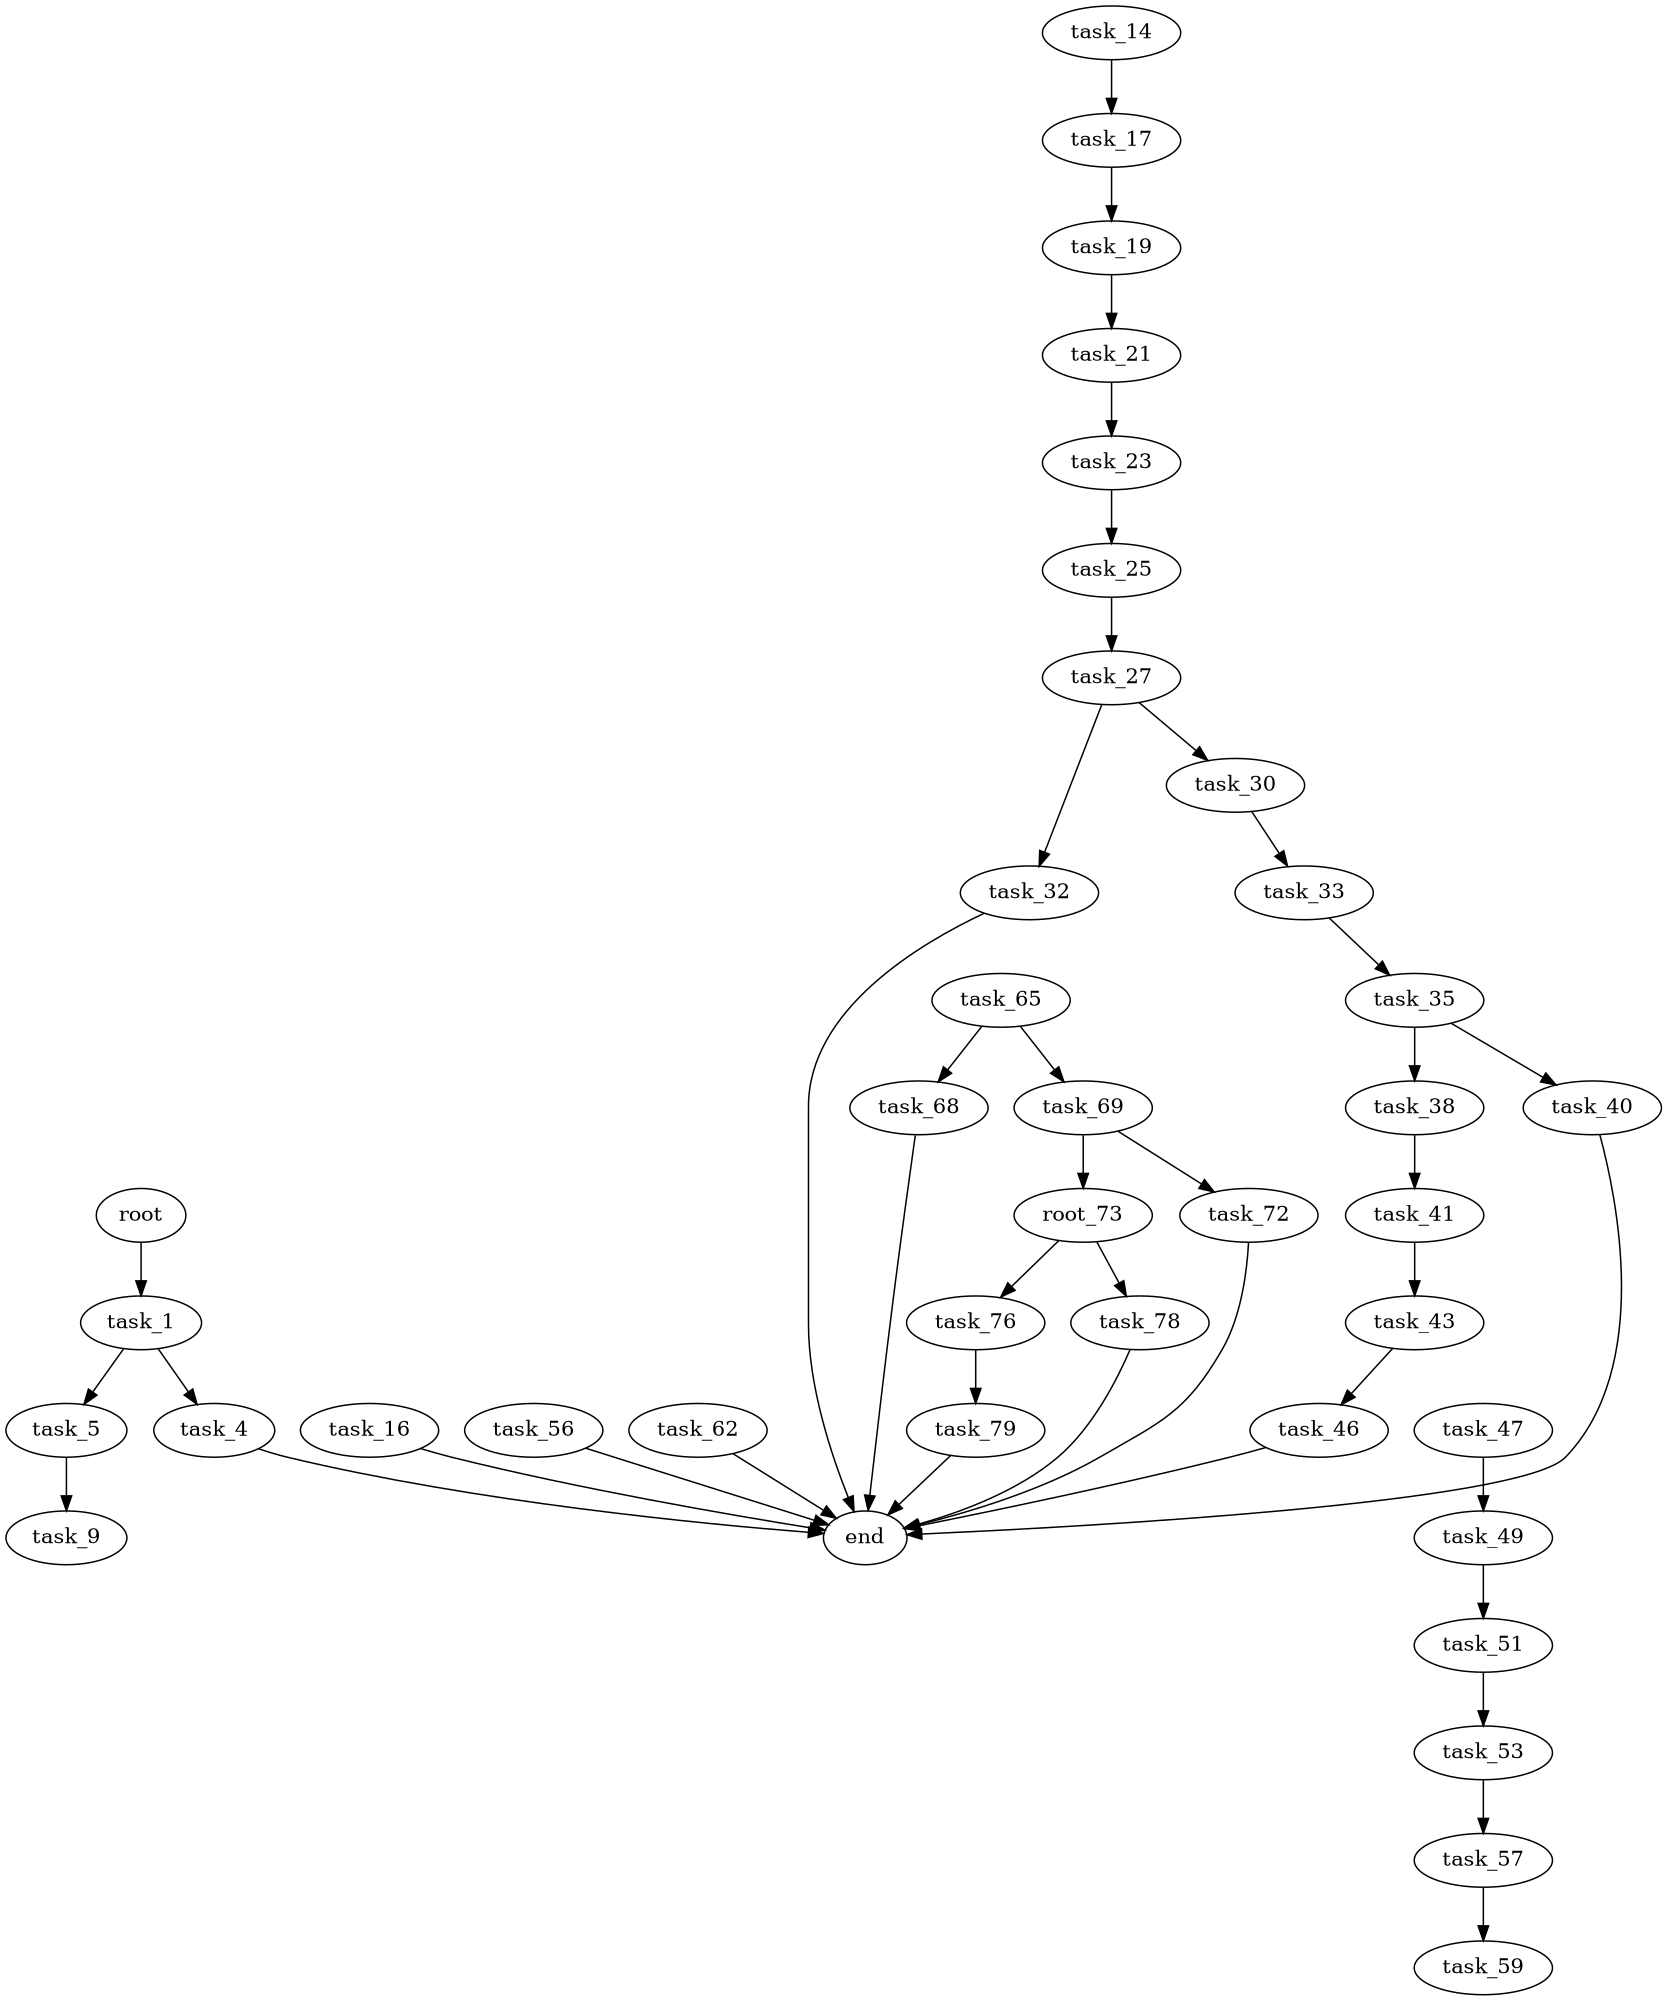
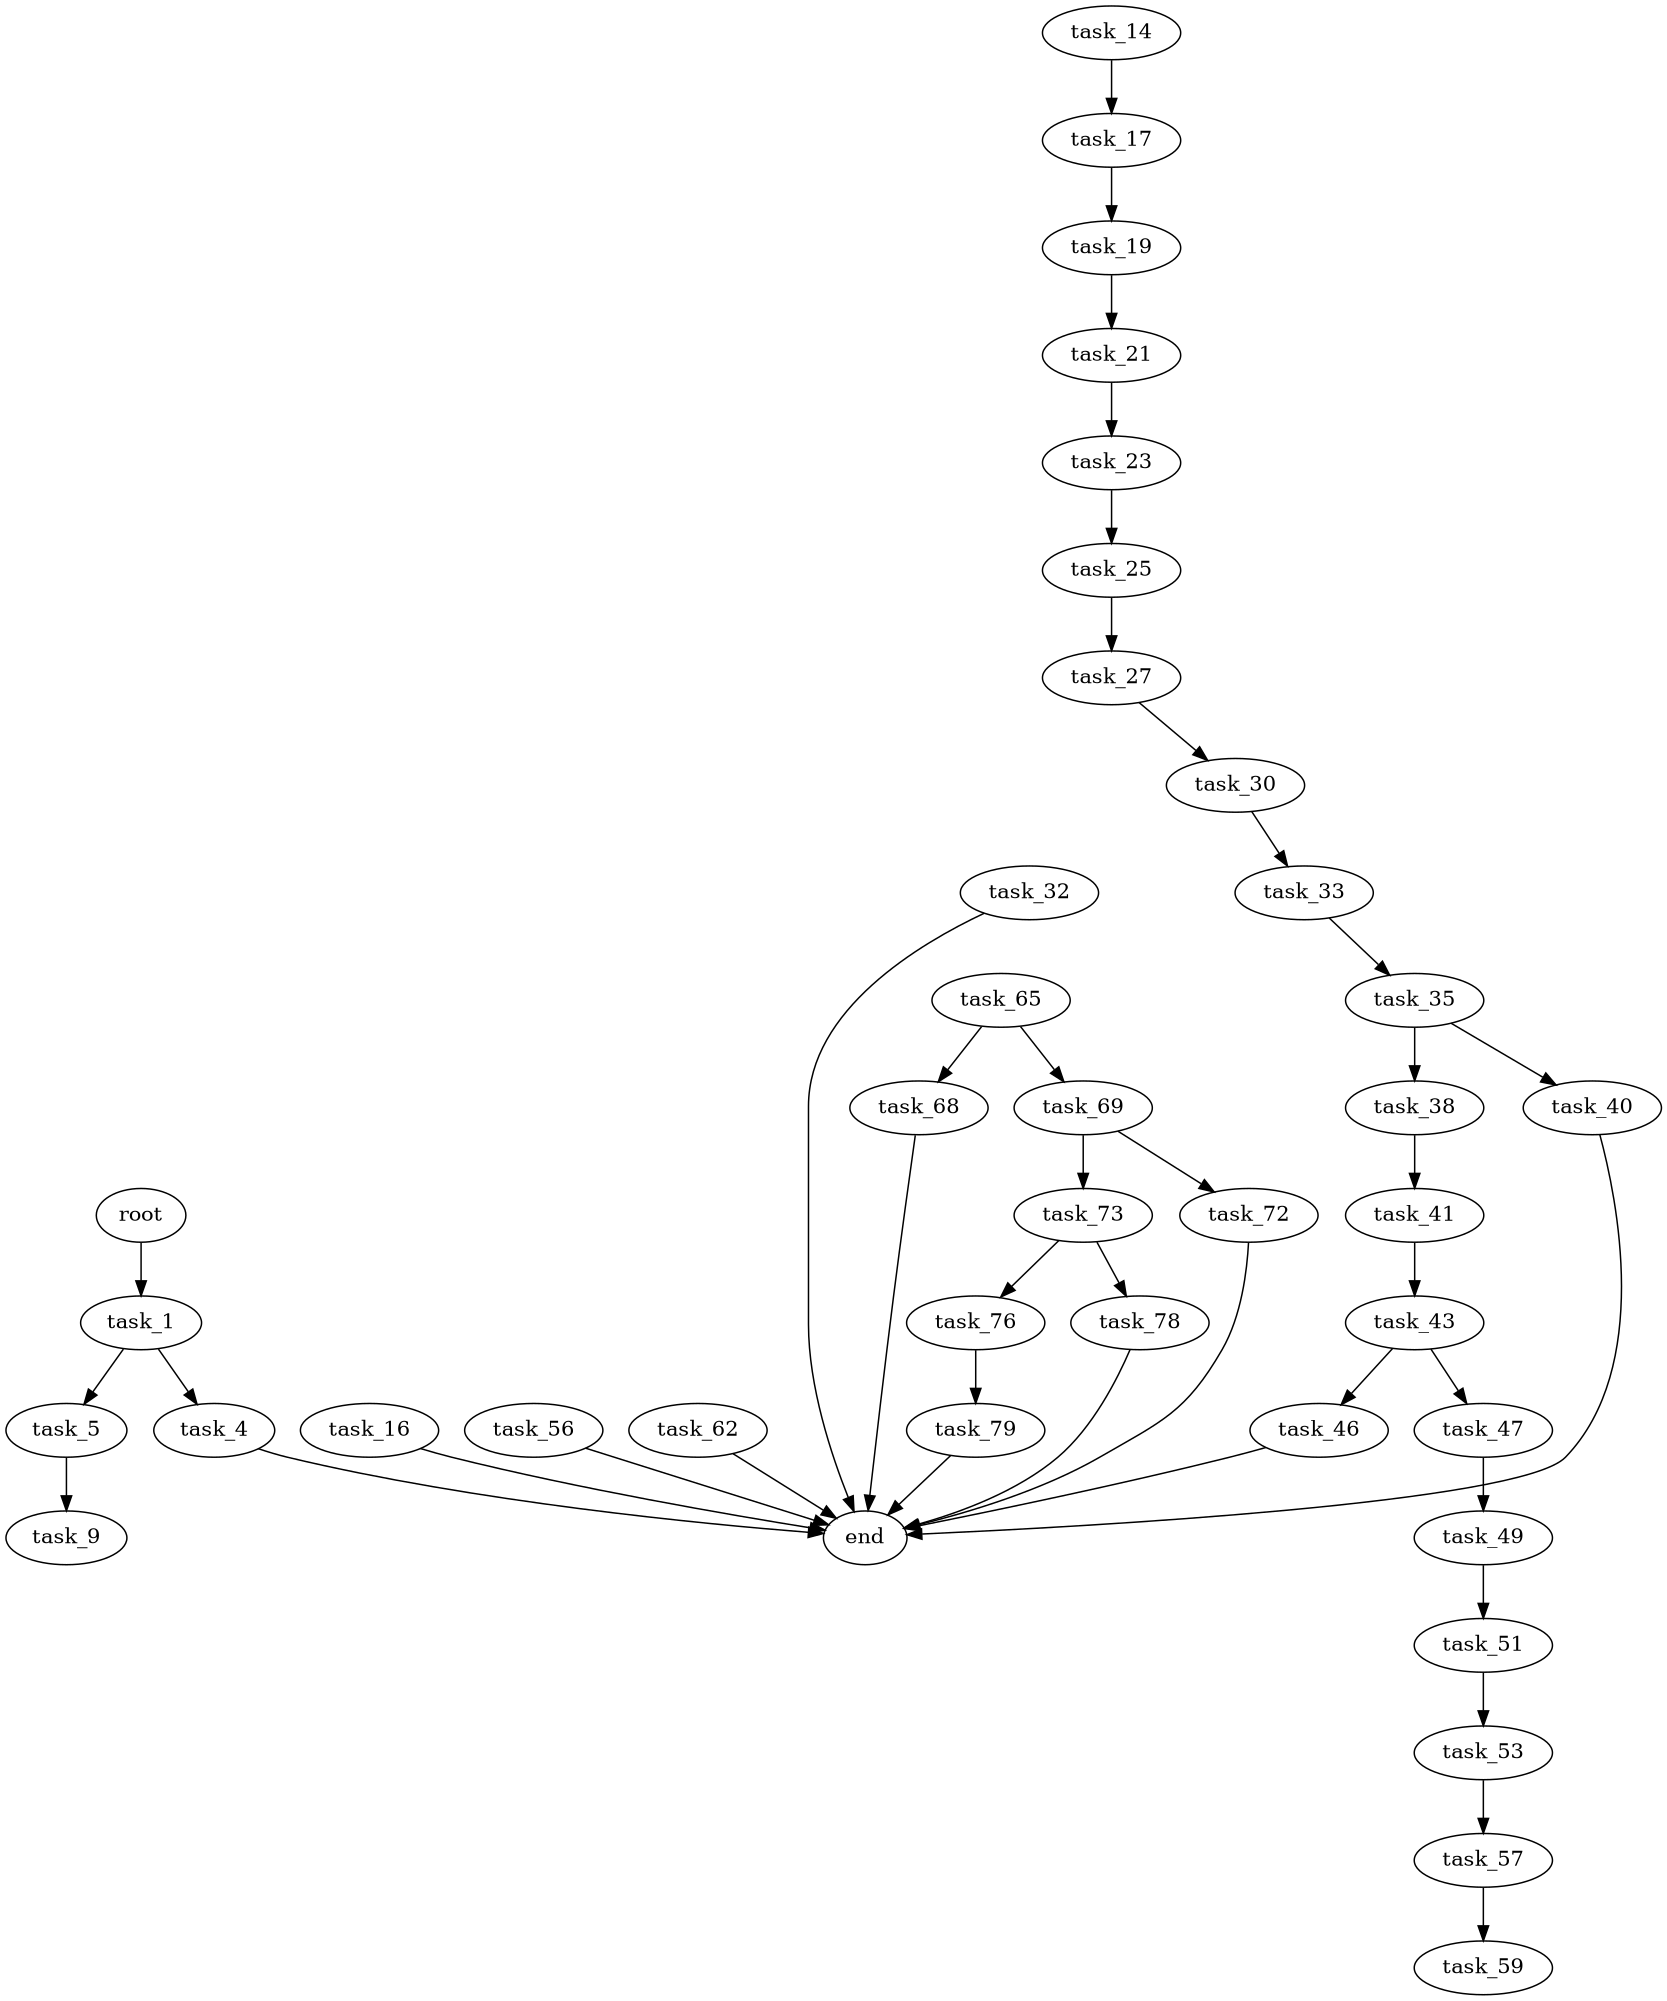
(1073, 778) -> none
(1083, 1215) -> (1083, 1215)
none -> (1445, 1370)
